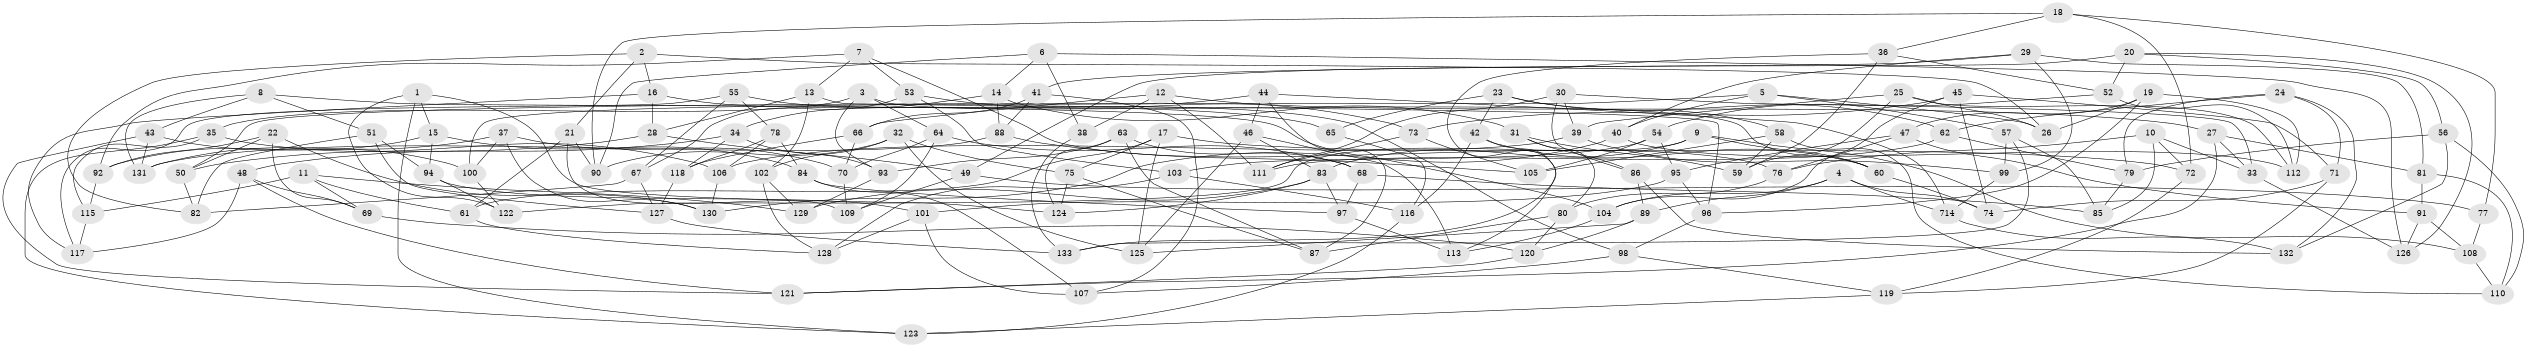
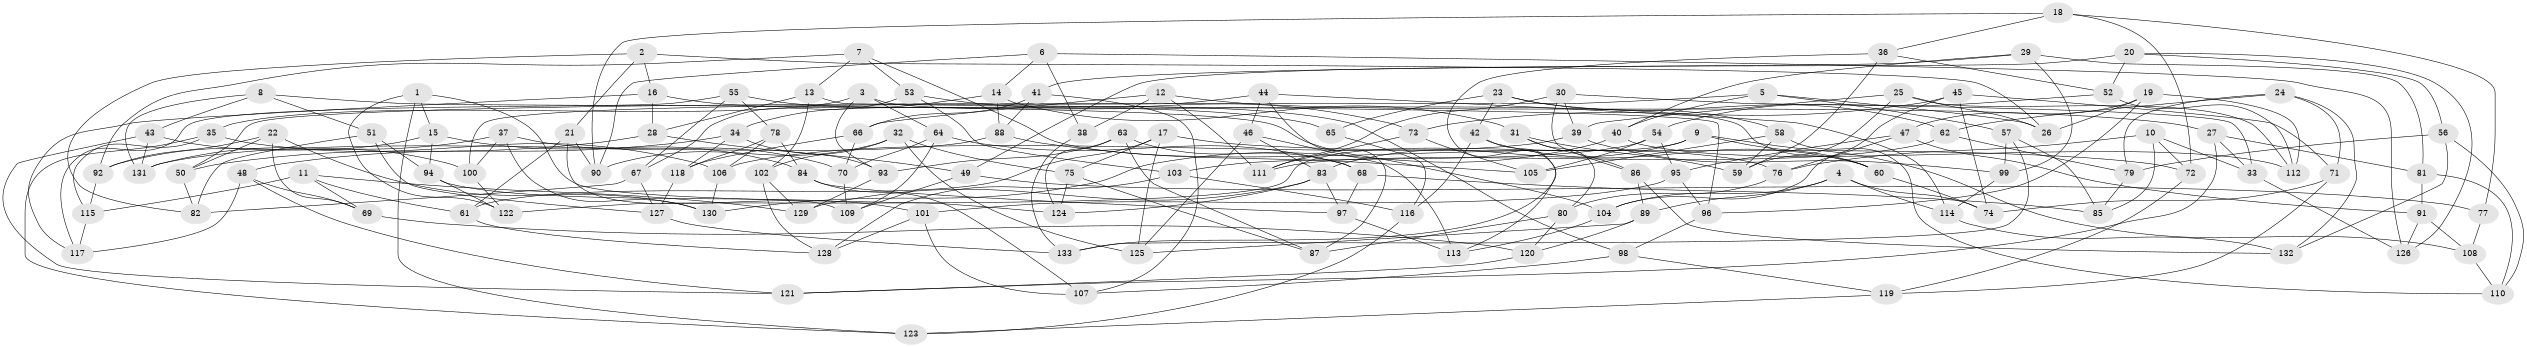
(1947, 214) -> (1947, 214)
